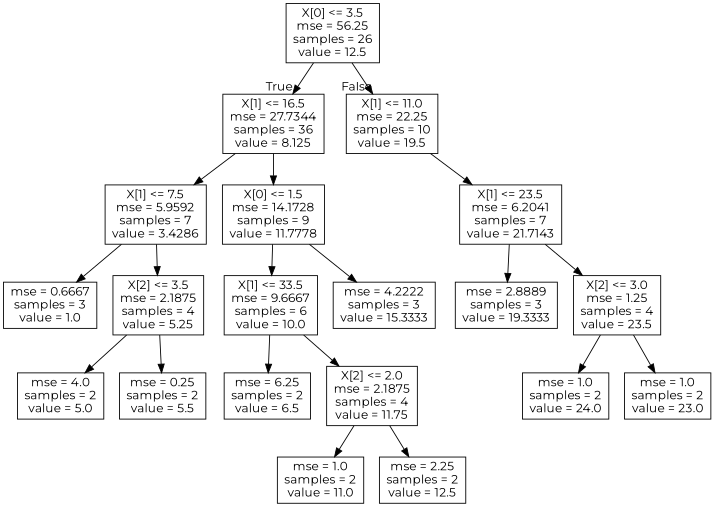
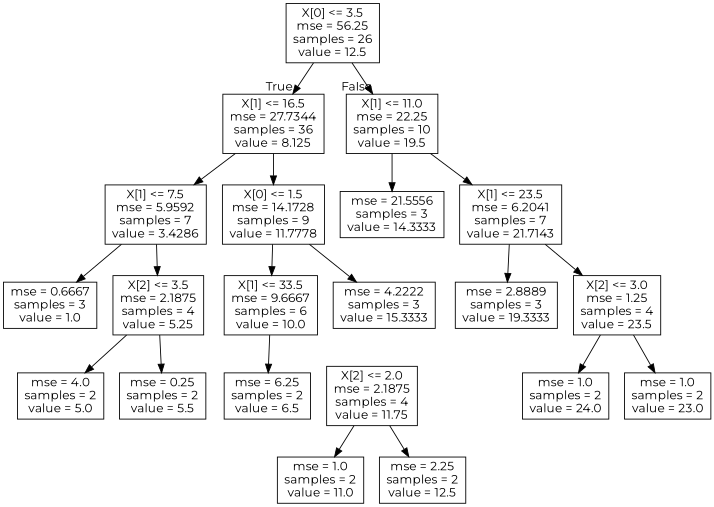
none -> (392, 215)
(318, 348) -> none
